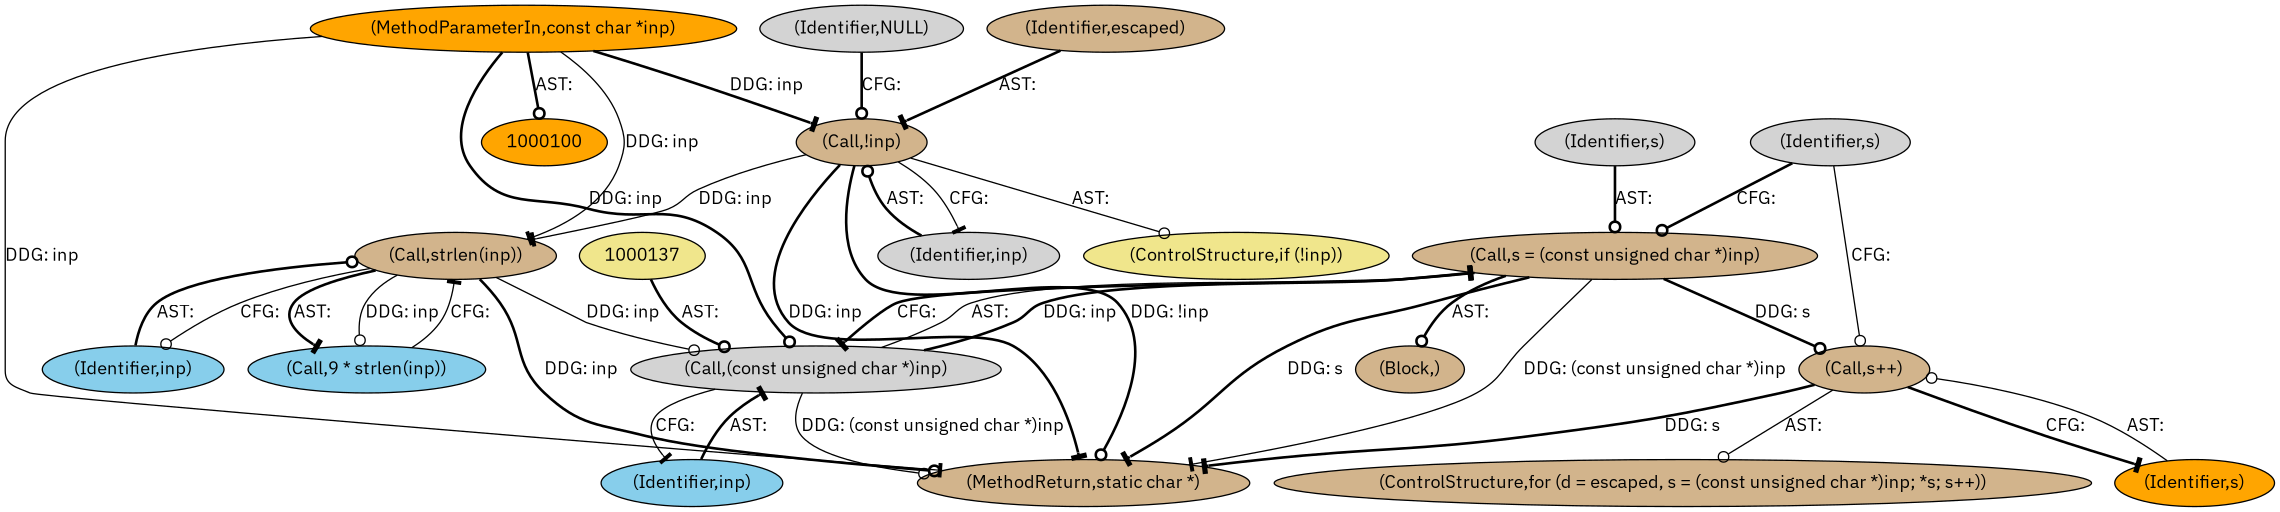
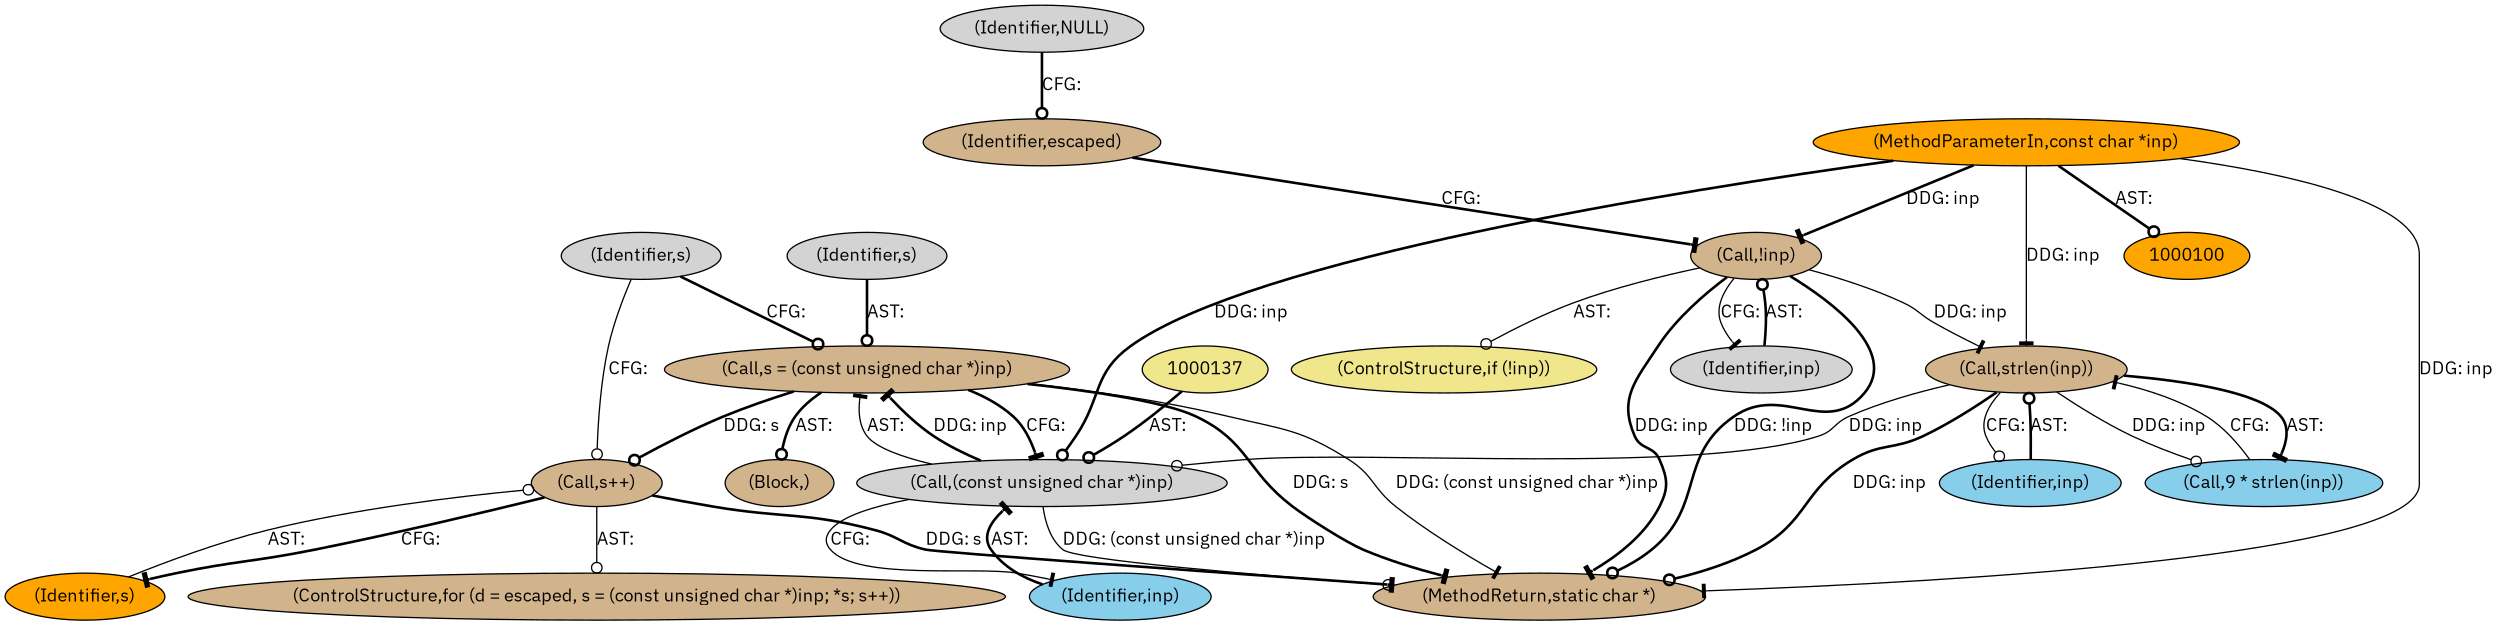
(862, 80) -> (1042, 80)
(1020, 86) -> (1464, 199)
